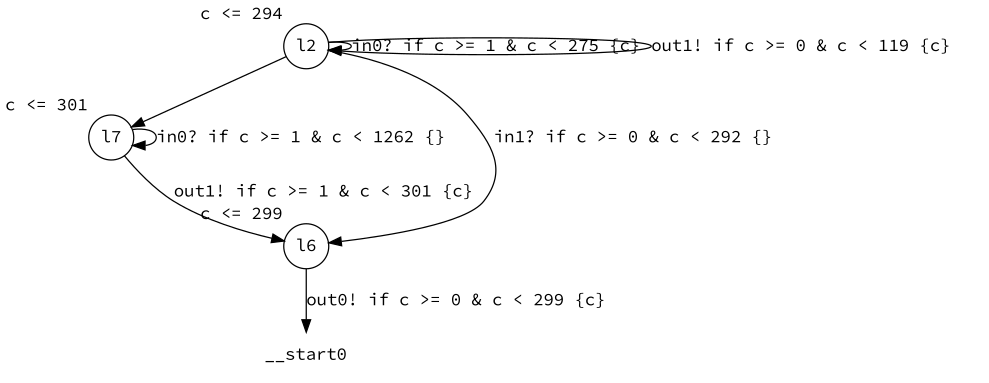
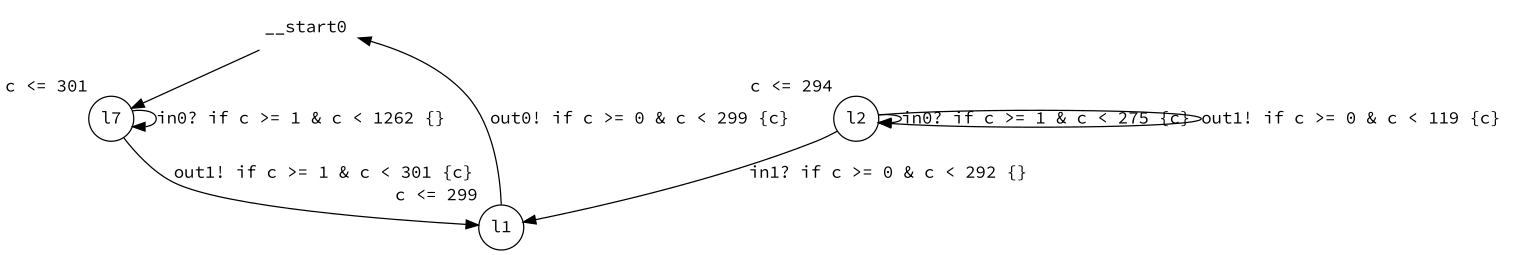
(215, 89) -> (201, 77)
(306, 246) -> (501, 228)
